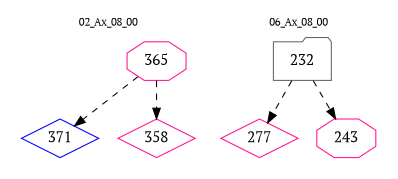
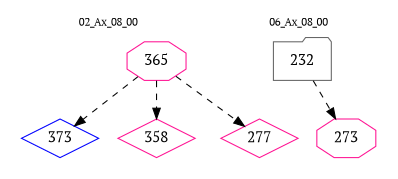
(282, 97) -> (197, 92)
(60, 138) -> (60, 138)
(346, 138) -> (346, 138)
